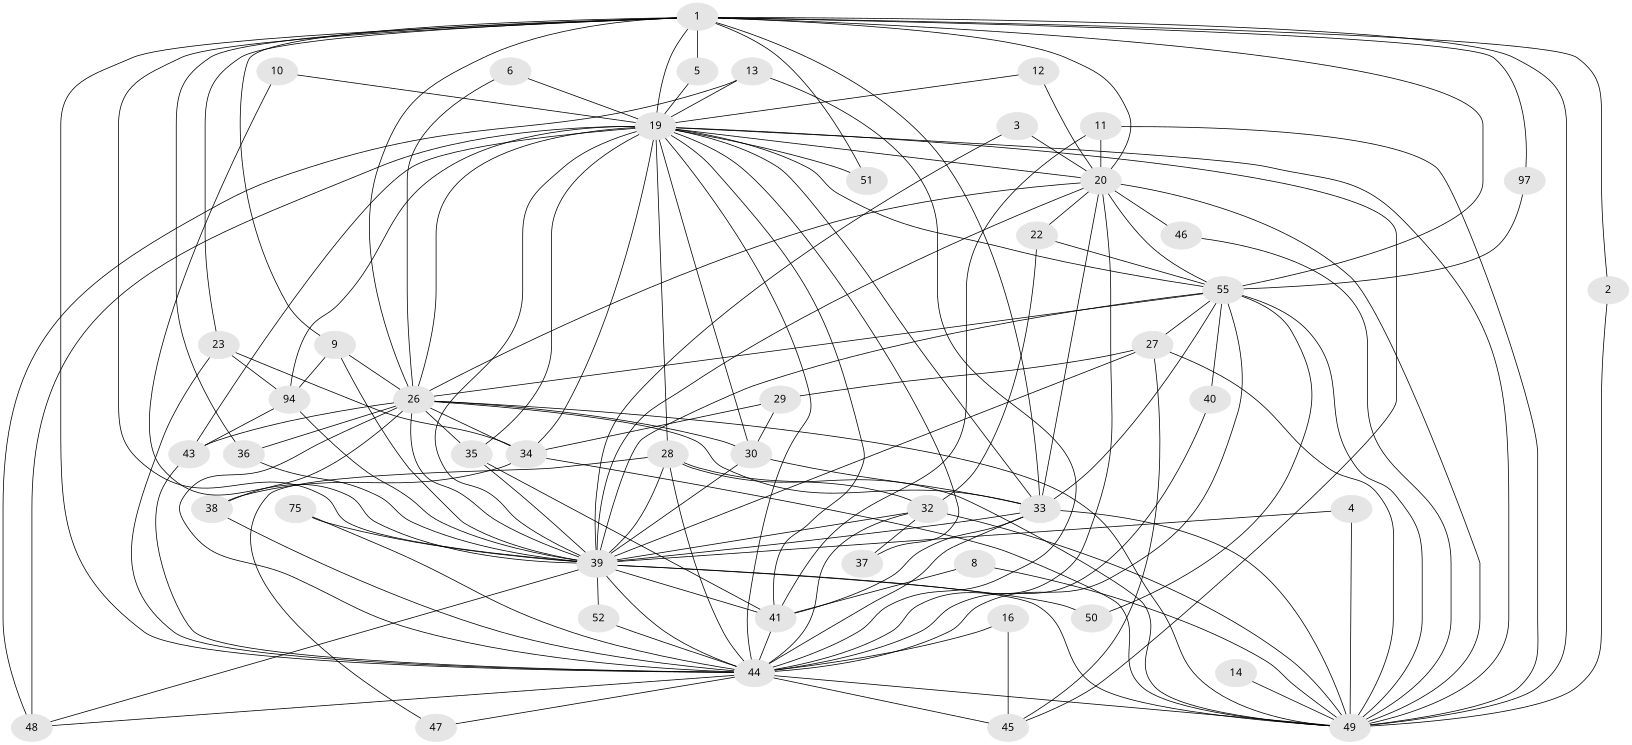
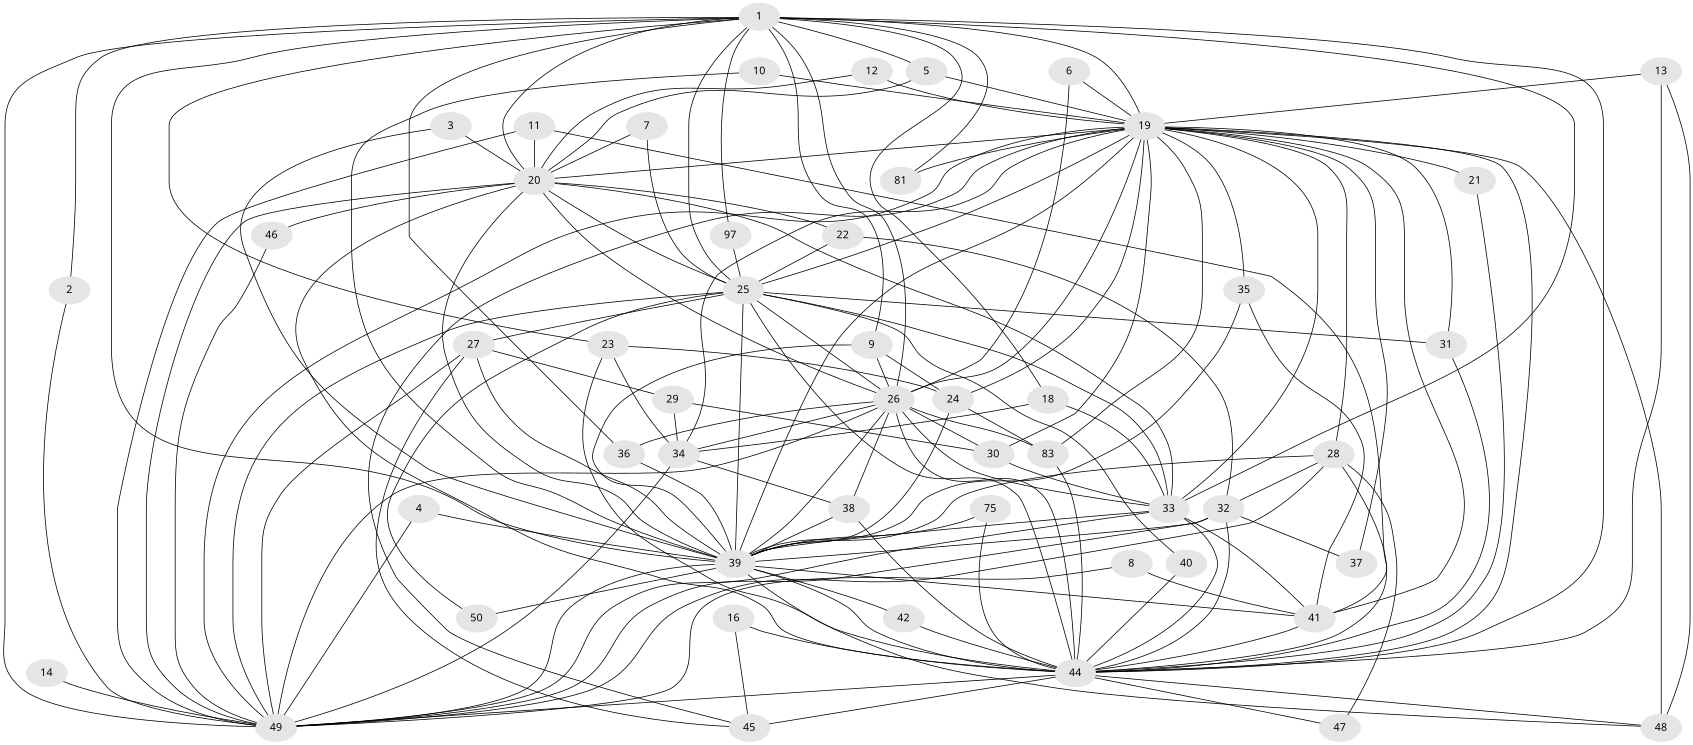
none -> (680, 94)
none -> (647, 126)
(867, 181) -> (901, 181)
none -> (1475, 181)
(1223, 290) -> (743, 290)
none -> (1446, 345)
(289, 400) -> (953, 400)
none -> (1048, 400)
(449, 433) -> none
(189, 454) -> (1048, 454)
(674, 509) -> (792, 536)
(599, 618) -> (904, 618)
